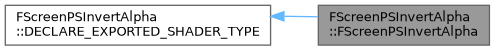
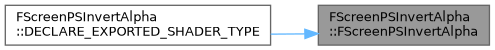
(301, 16) -> (288, 34)
